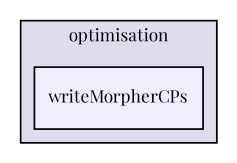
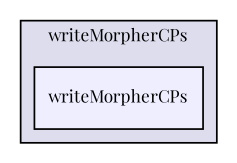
(119, 37) -> (119, 37)
